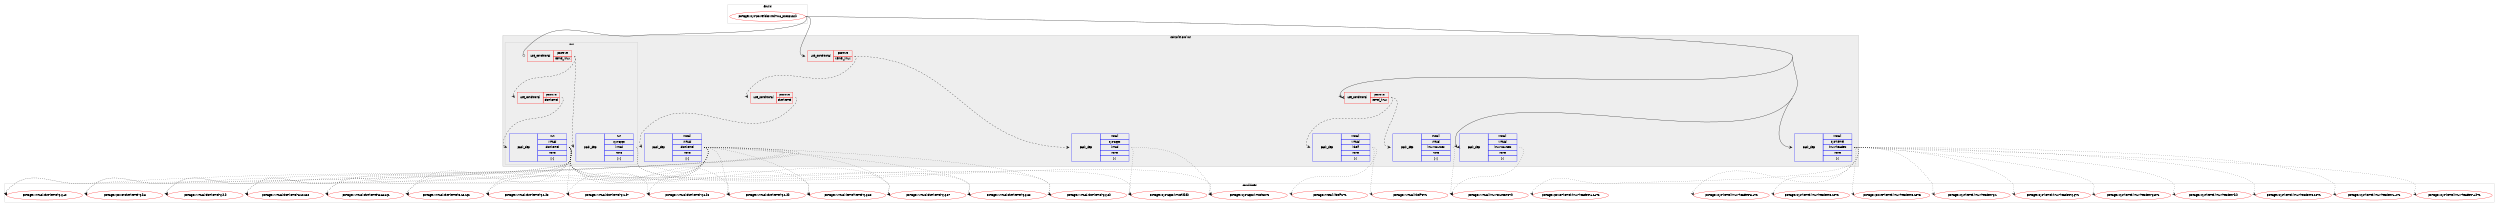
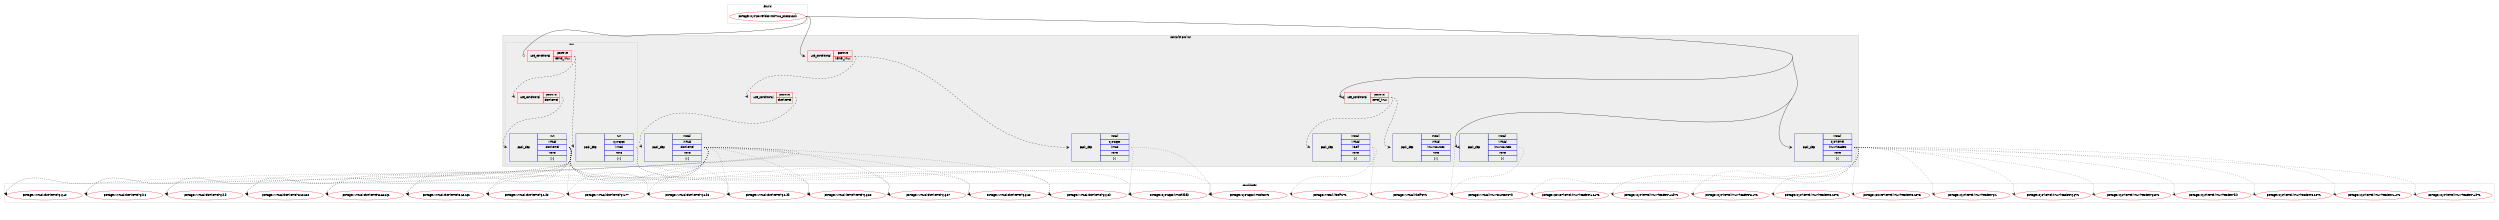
(125, 195) -> (125, 195)
(607, 195) -> (607, 195)
none -> (1651, 195)
